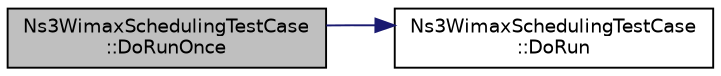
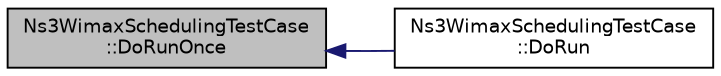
(351, 25) -> (370, 51)
